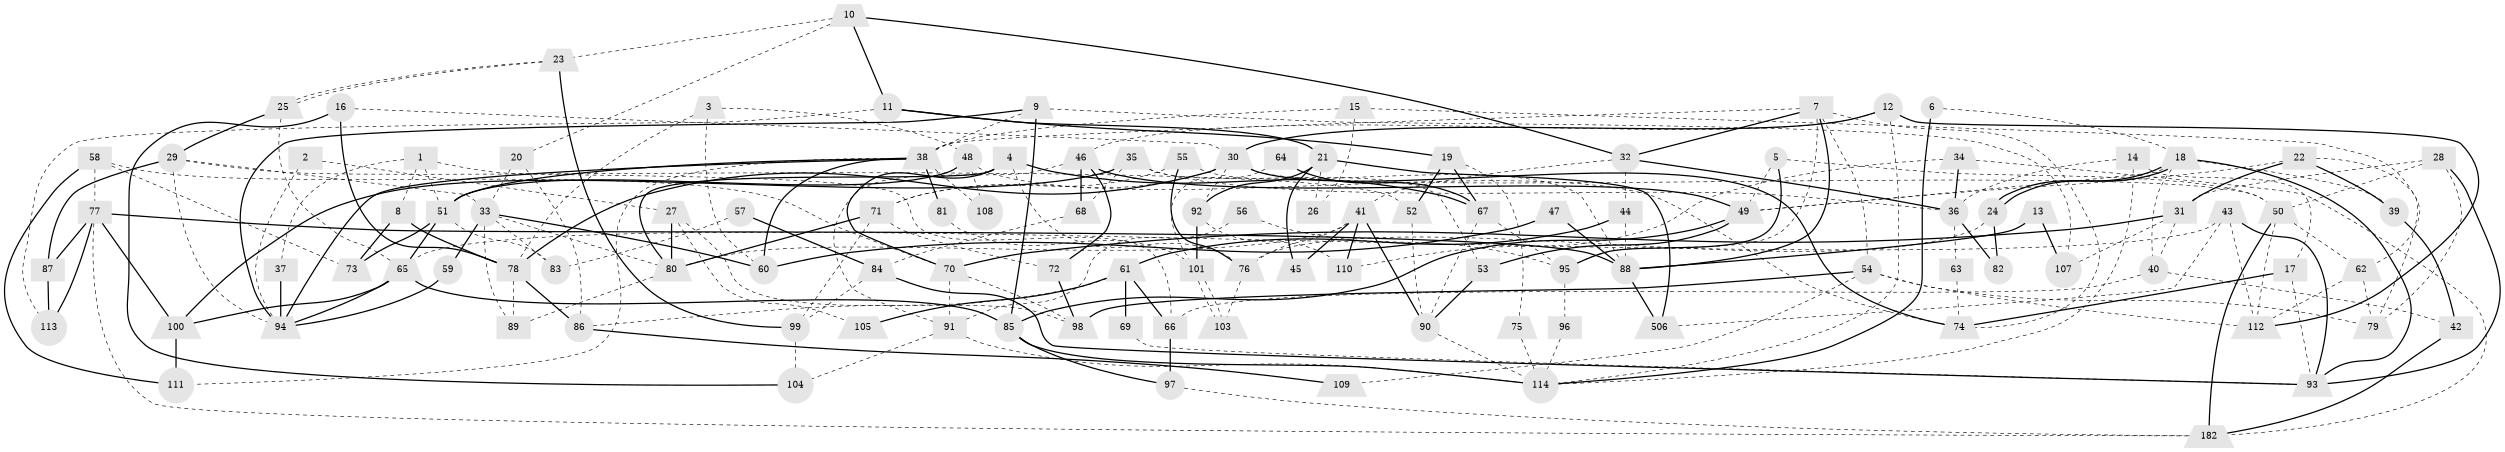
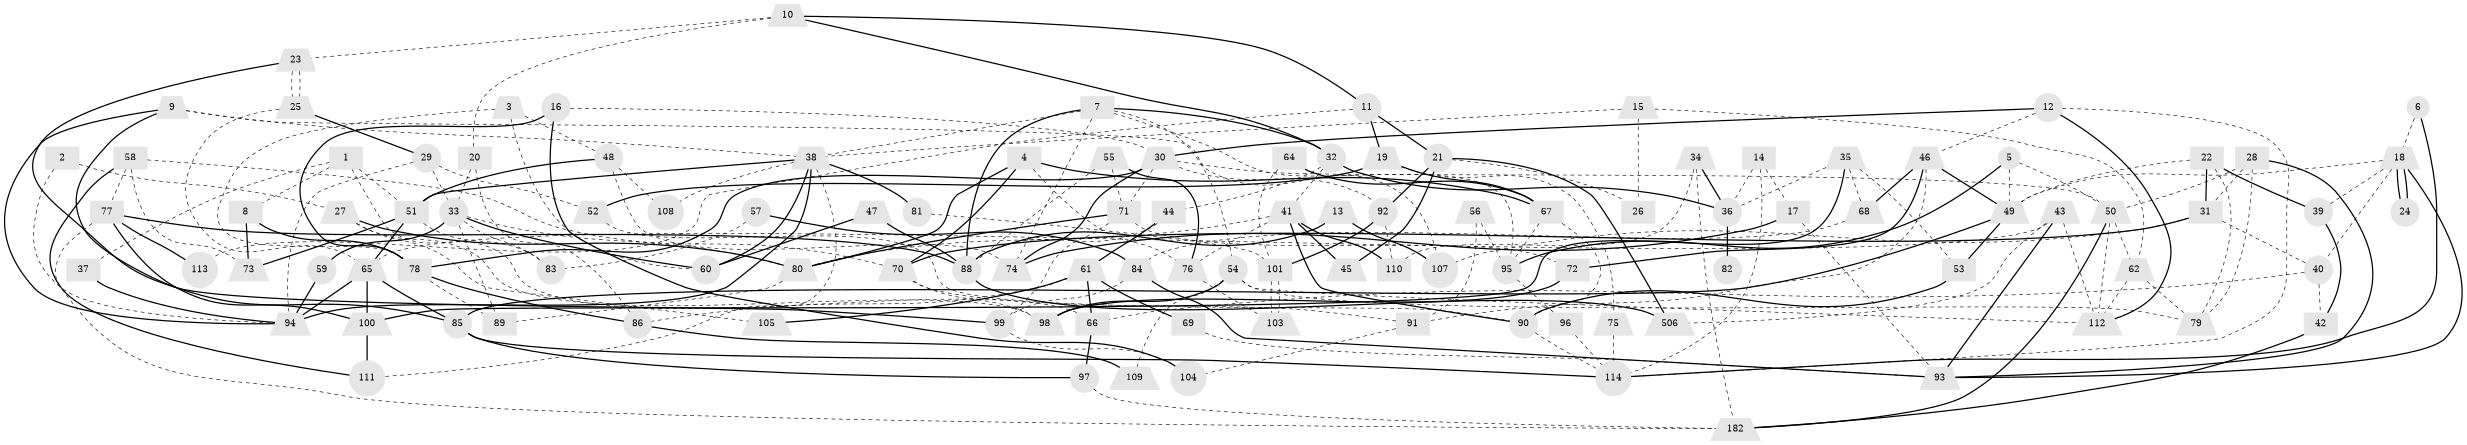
(1996, 241) -> none
(1621, 245) -> none
(48, 270) -> none
(1956, 270) -> none
(1244, 364) -> none
